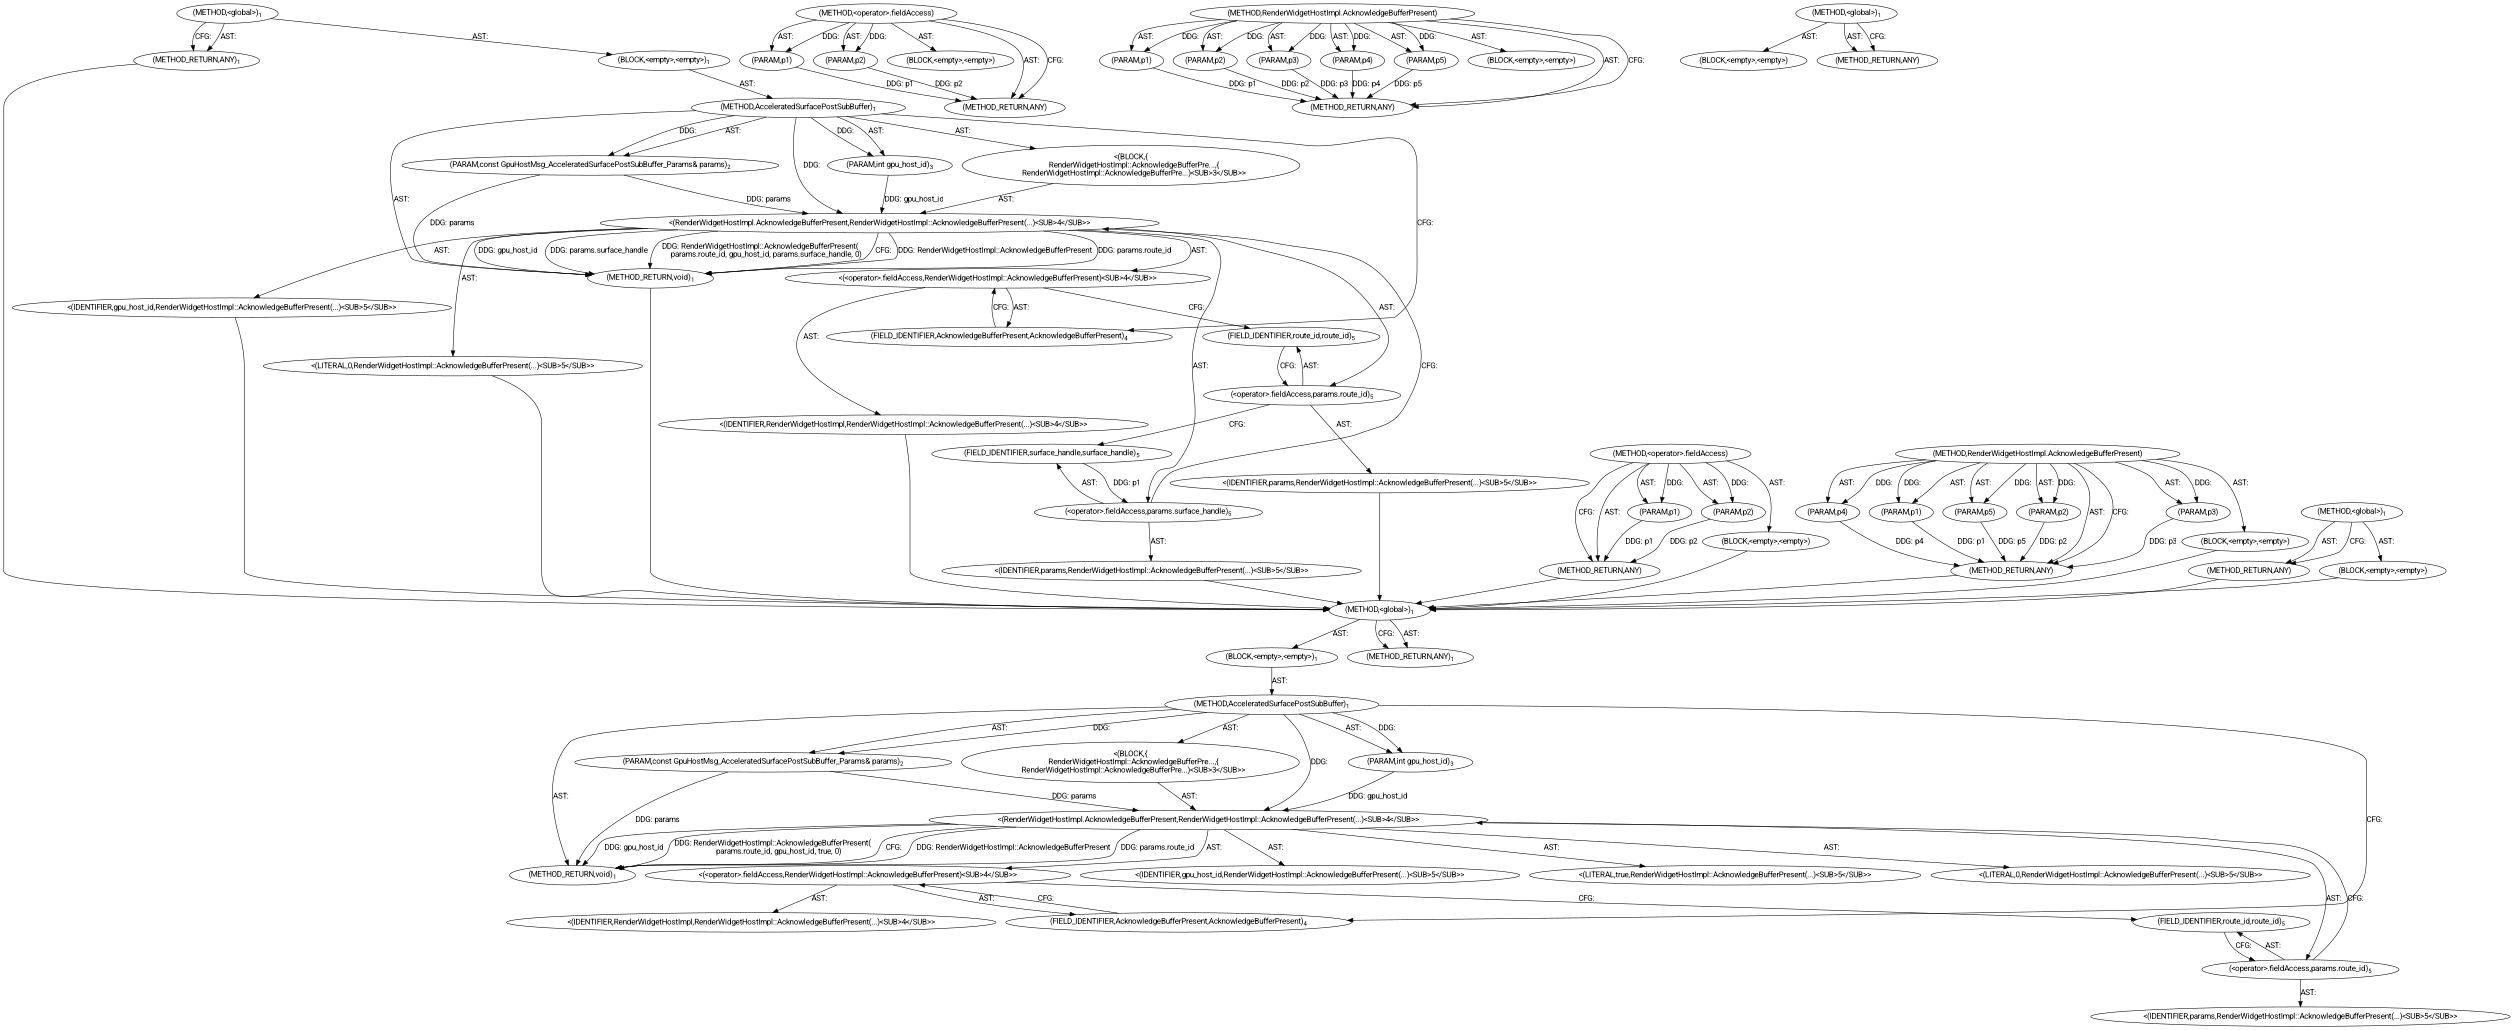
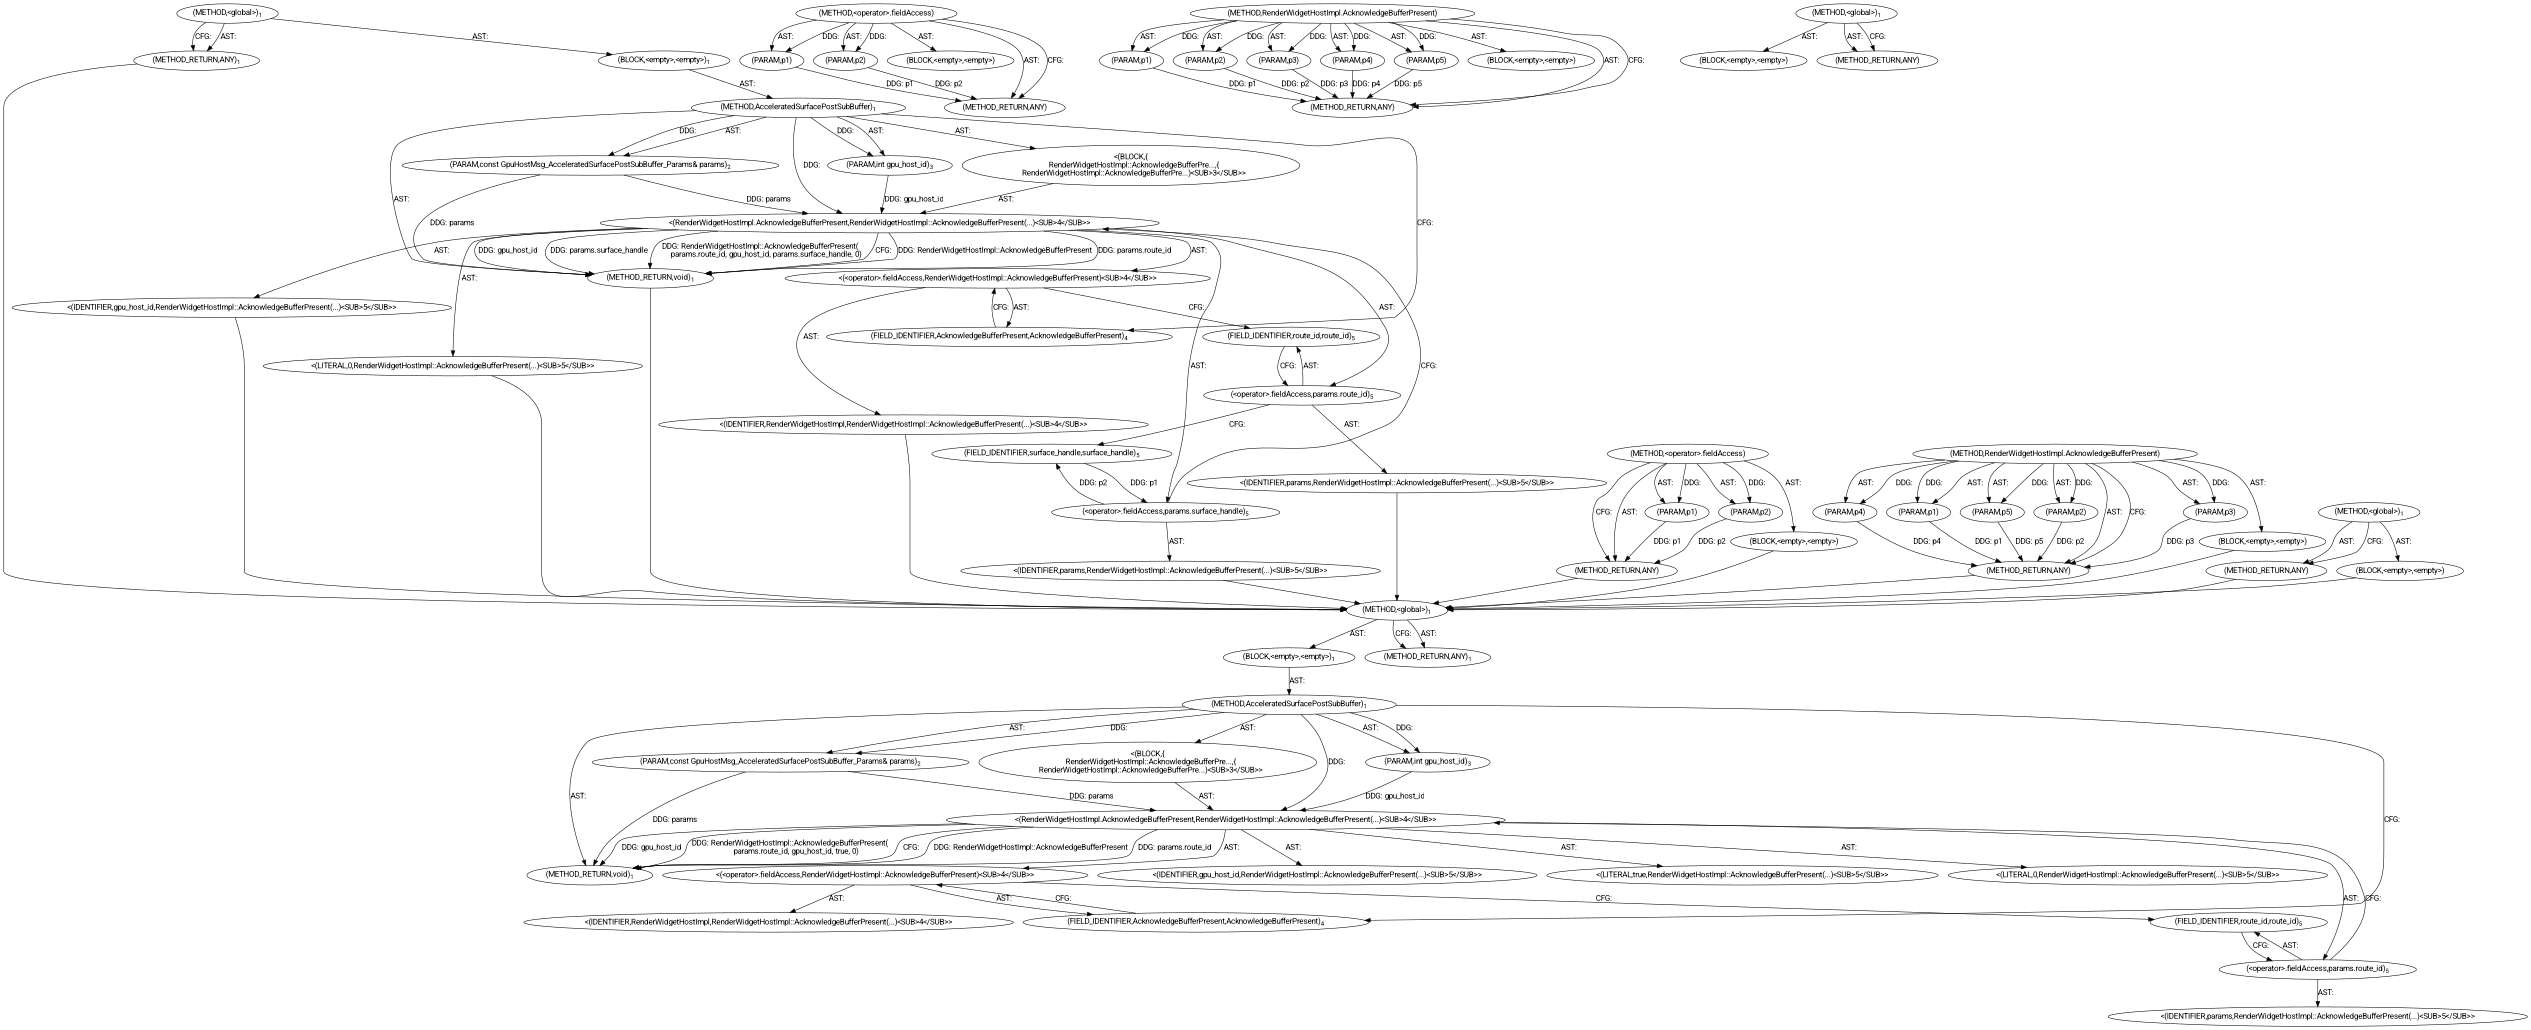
(1091, 483) -> (1093, 483)
